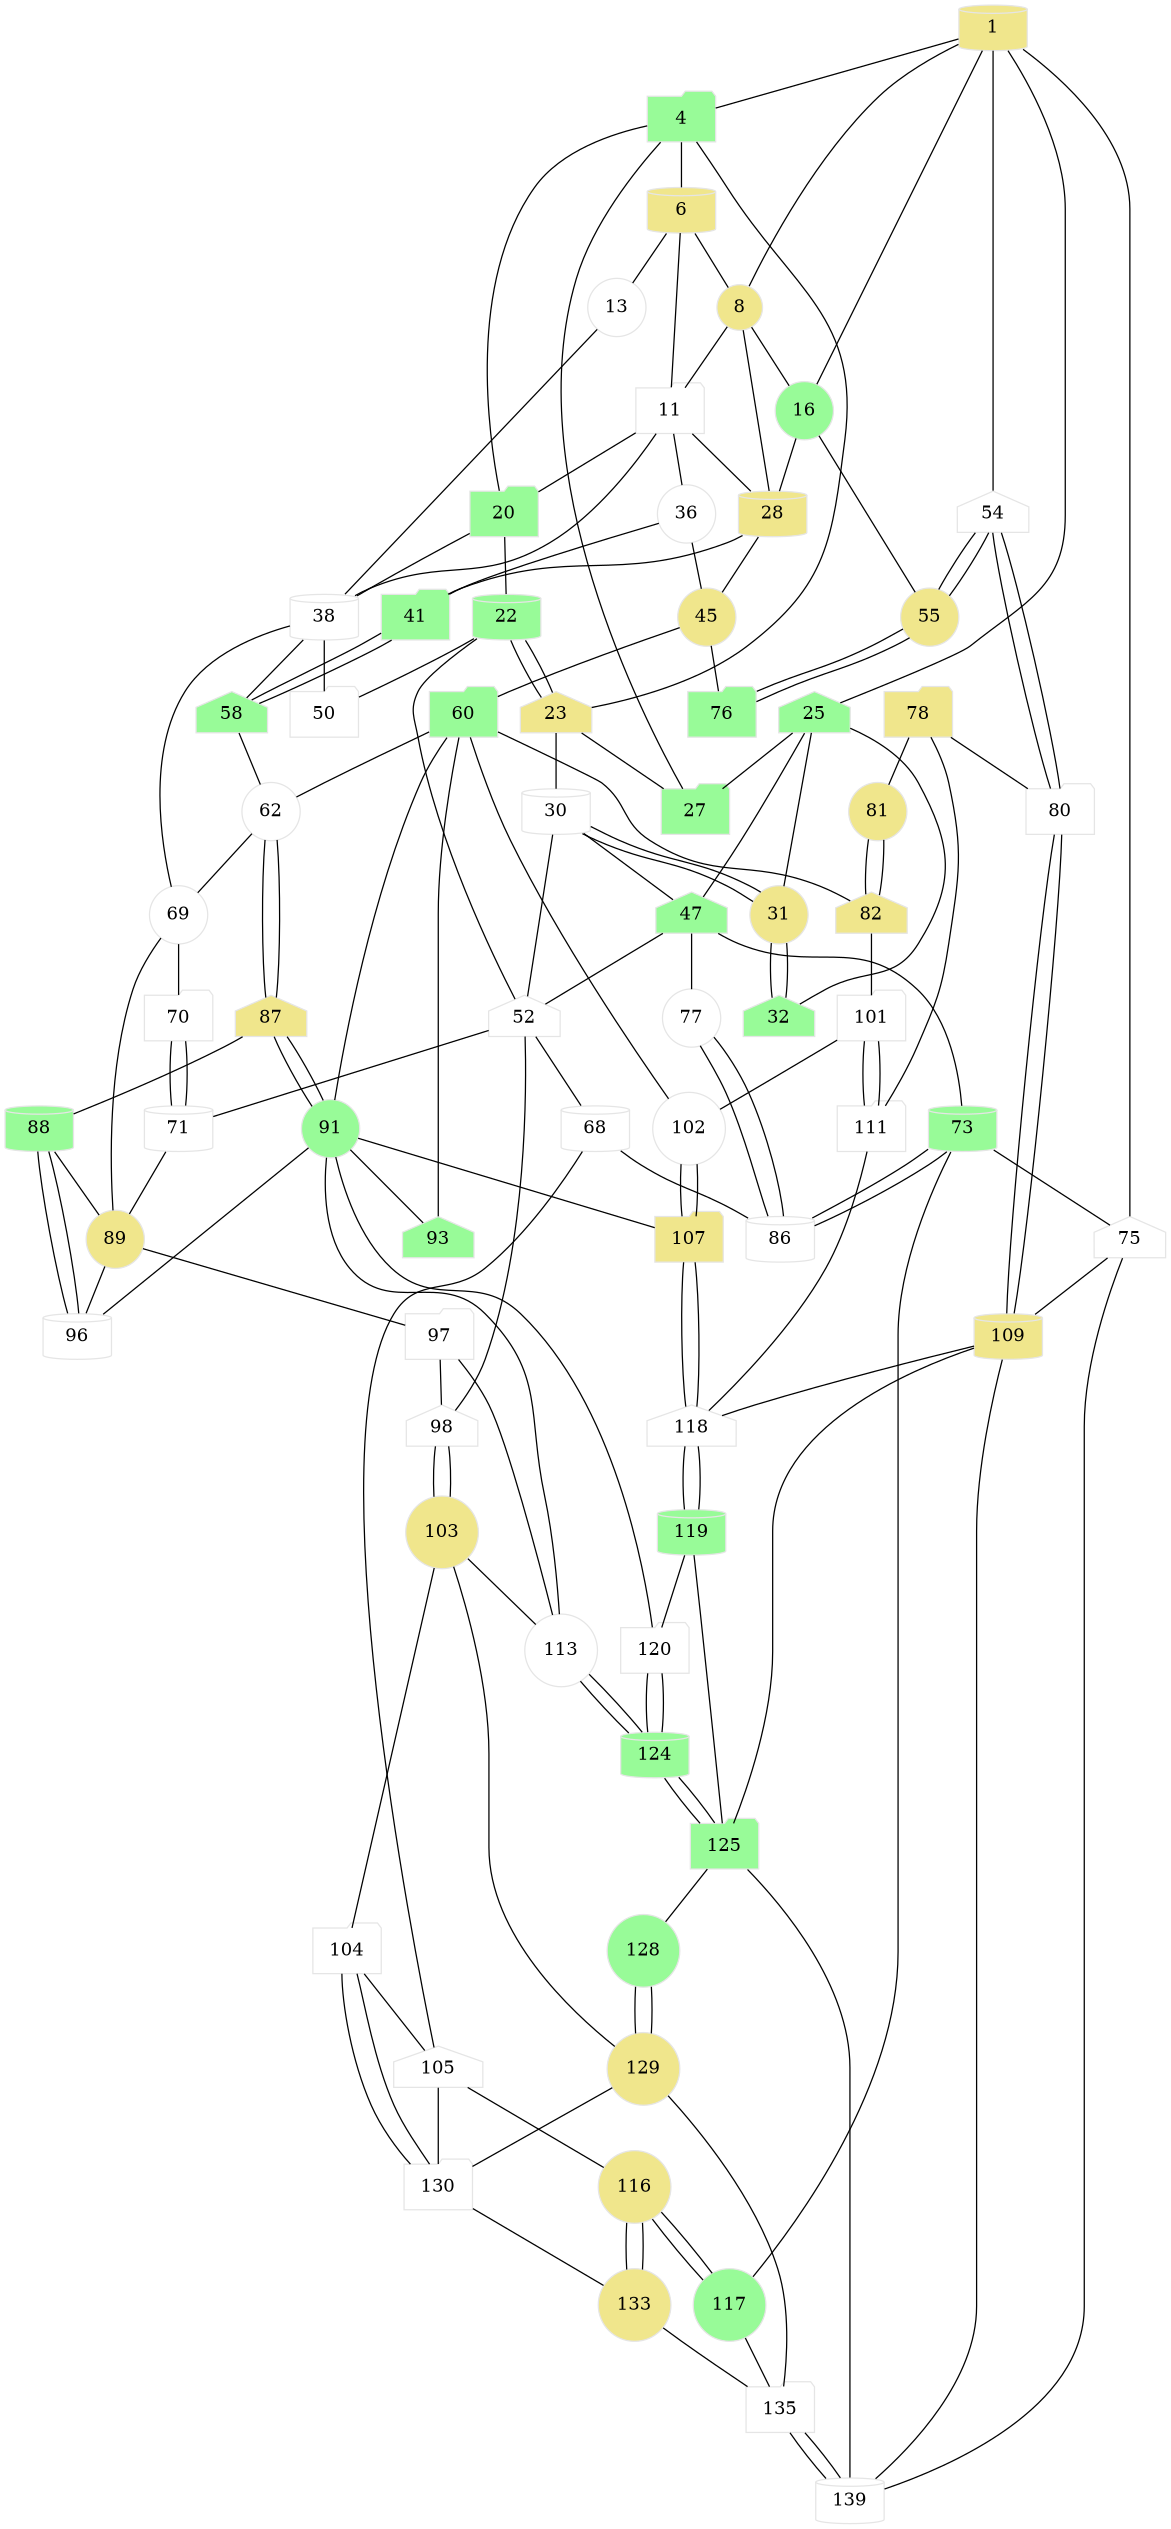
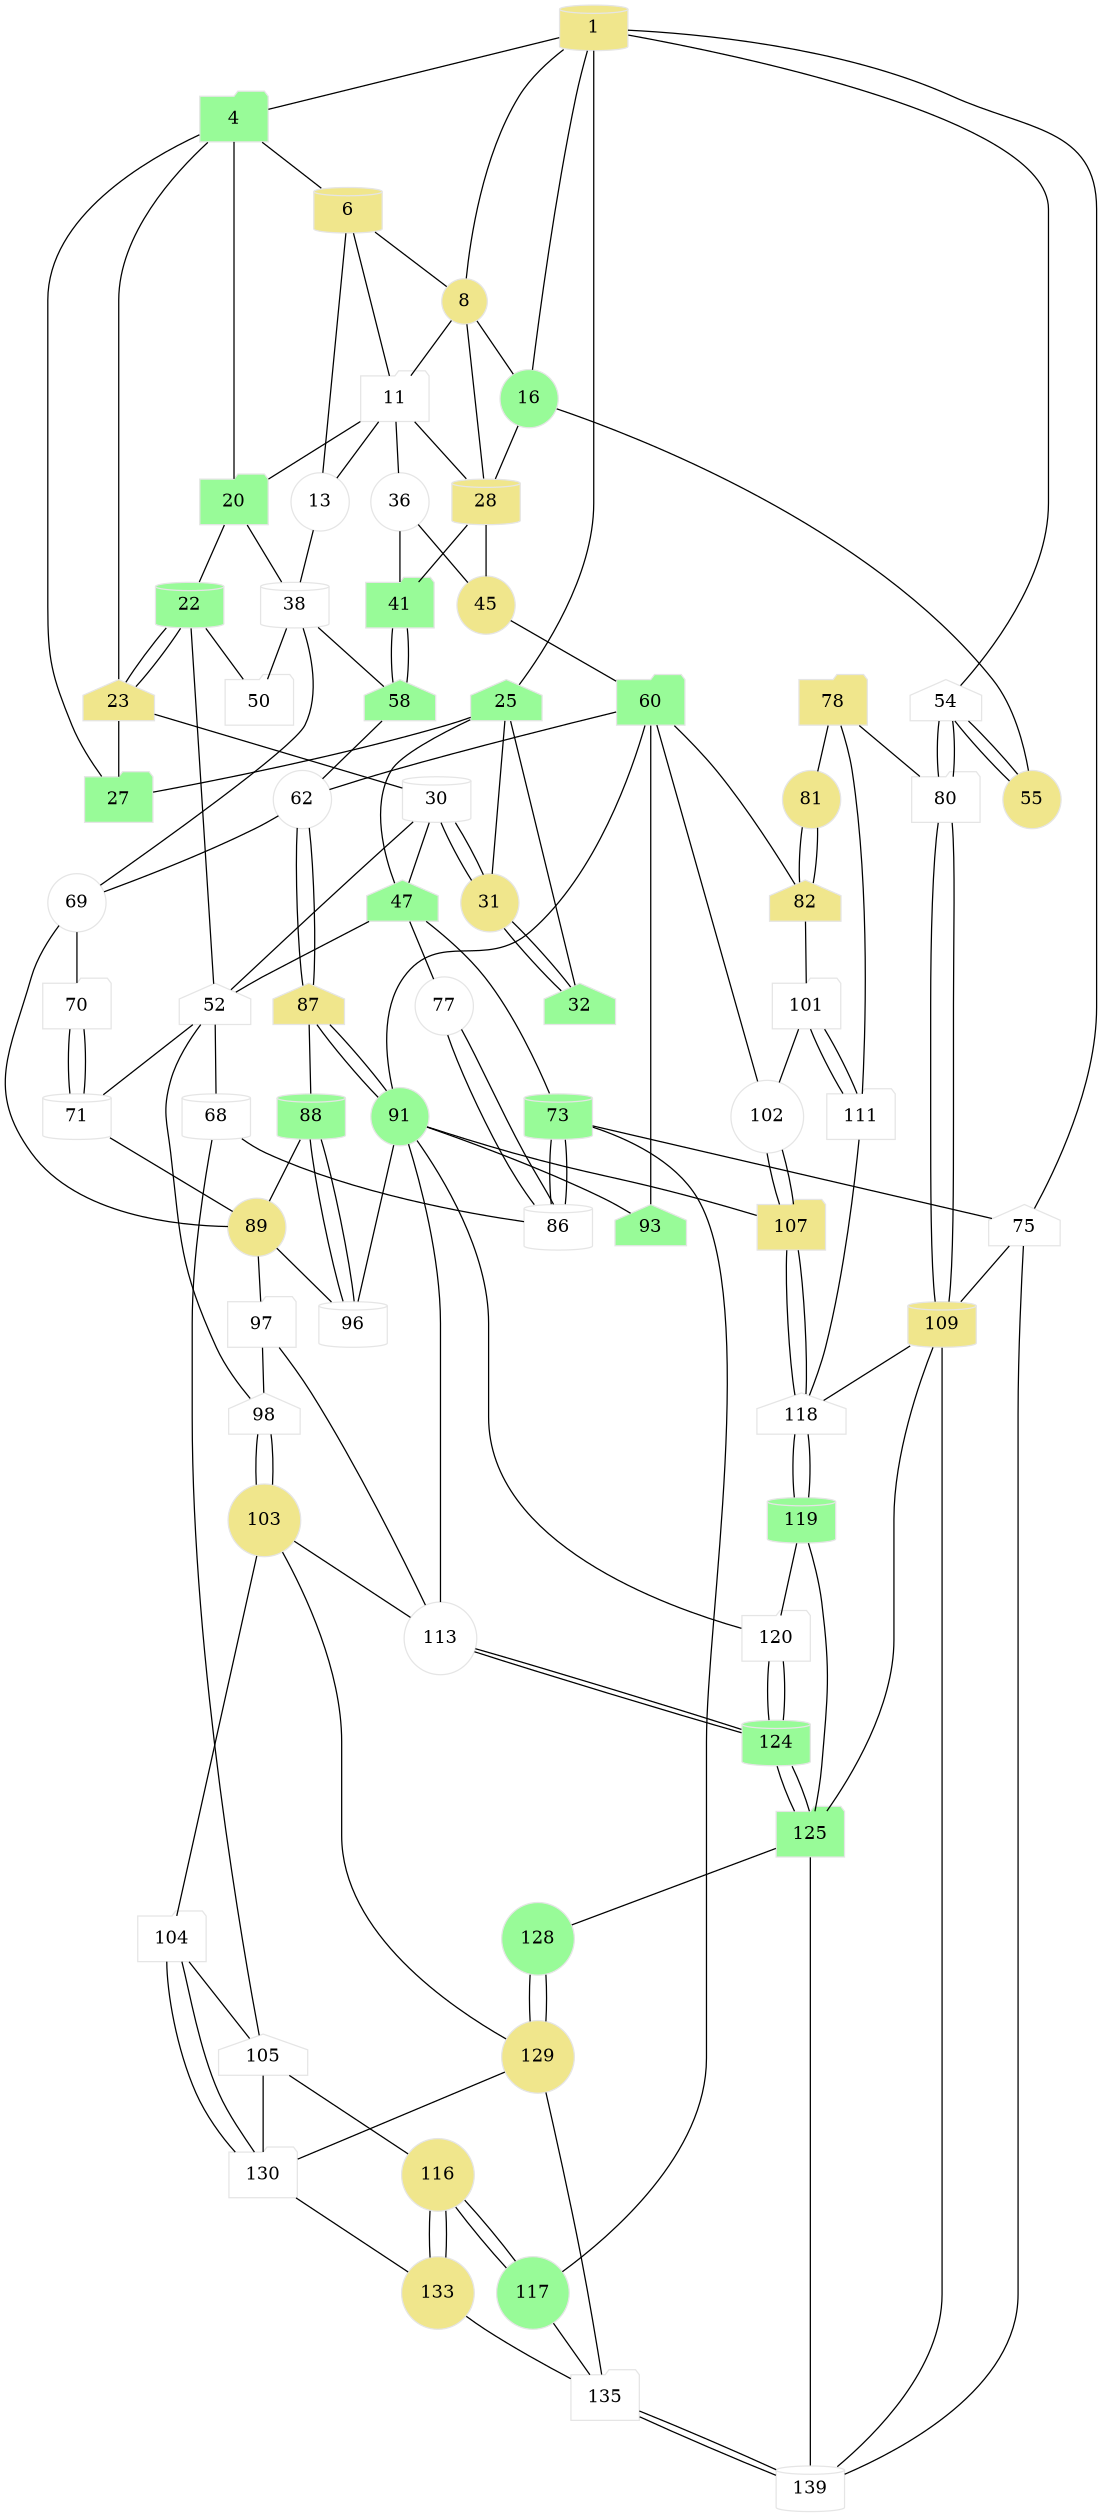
(527, 554) -> (358, 450)
(722, 714) -> none
